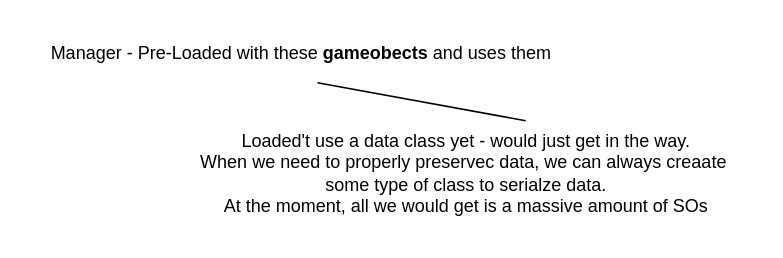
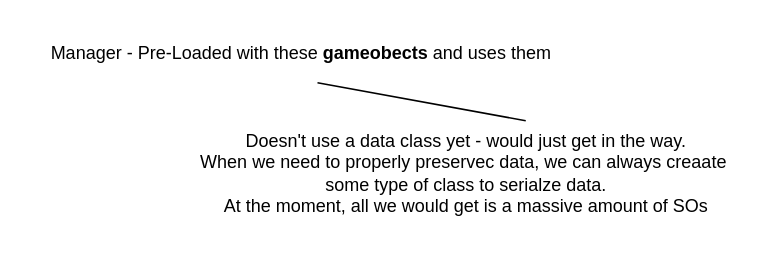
(467, 173) -> (467, 173)
